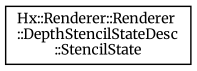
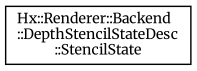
(98, 35) -> (98, 35)
